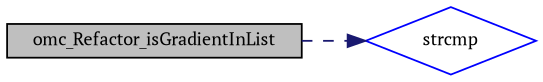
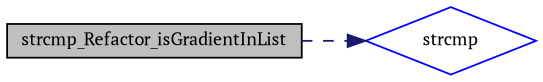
(154, 41) -> (154, 41)
